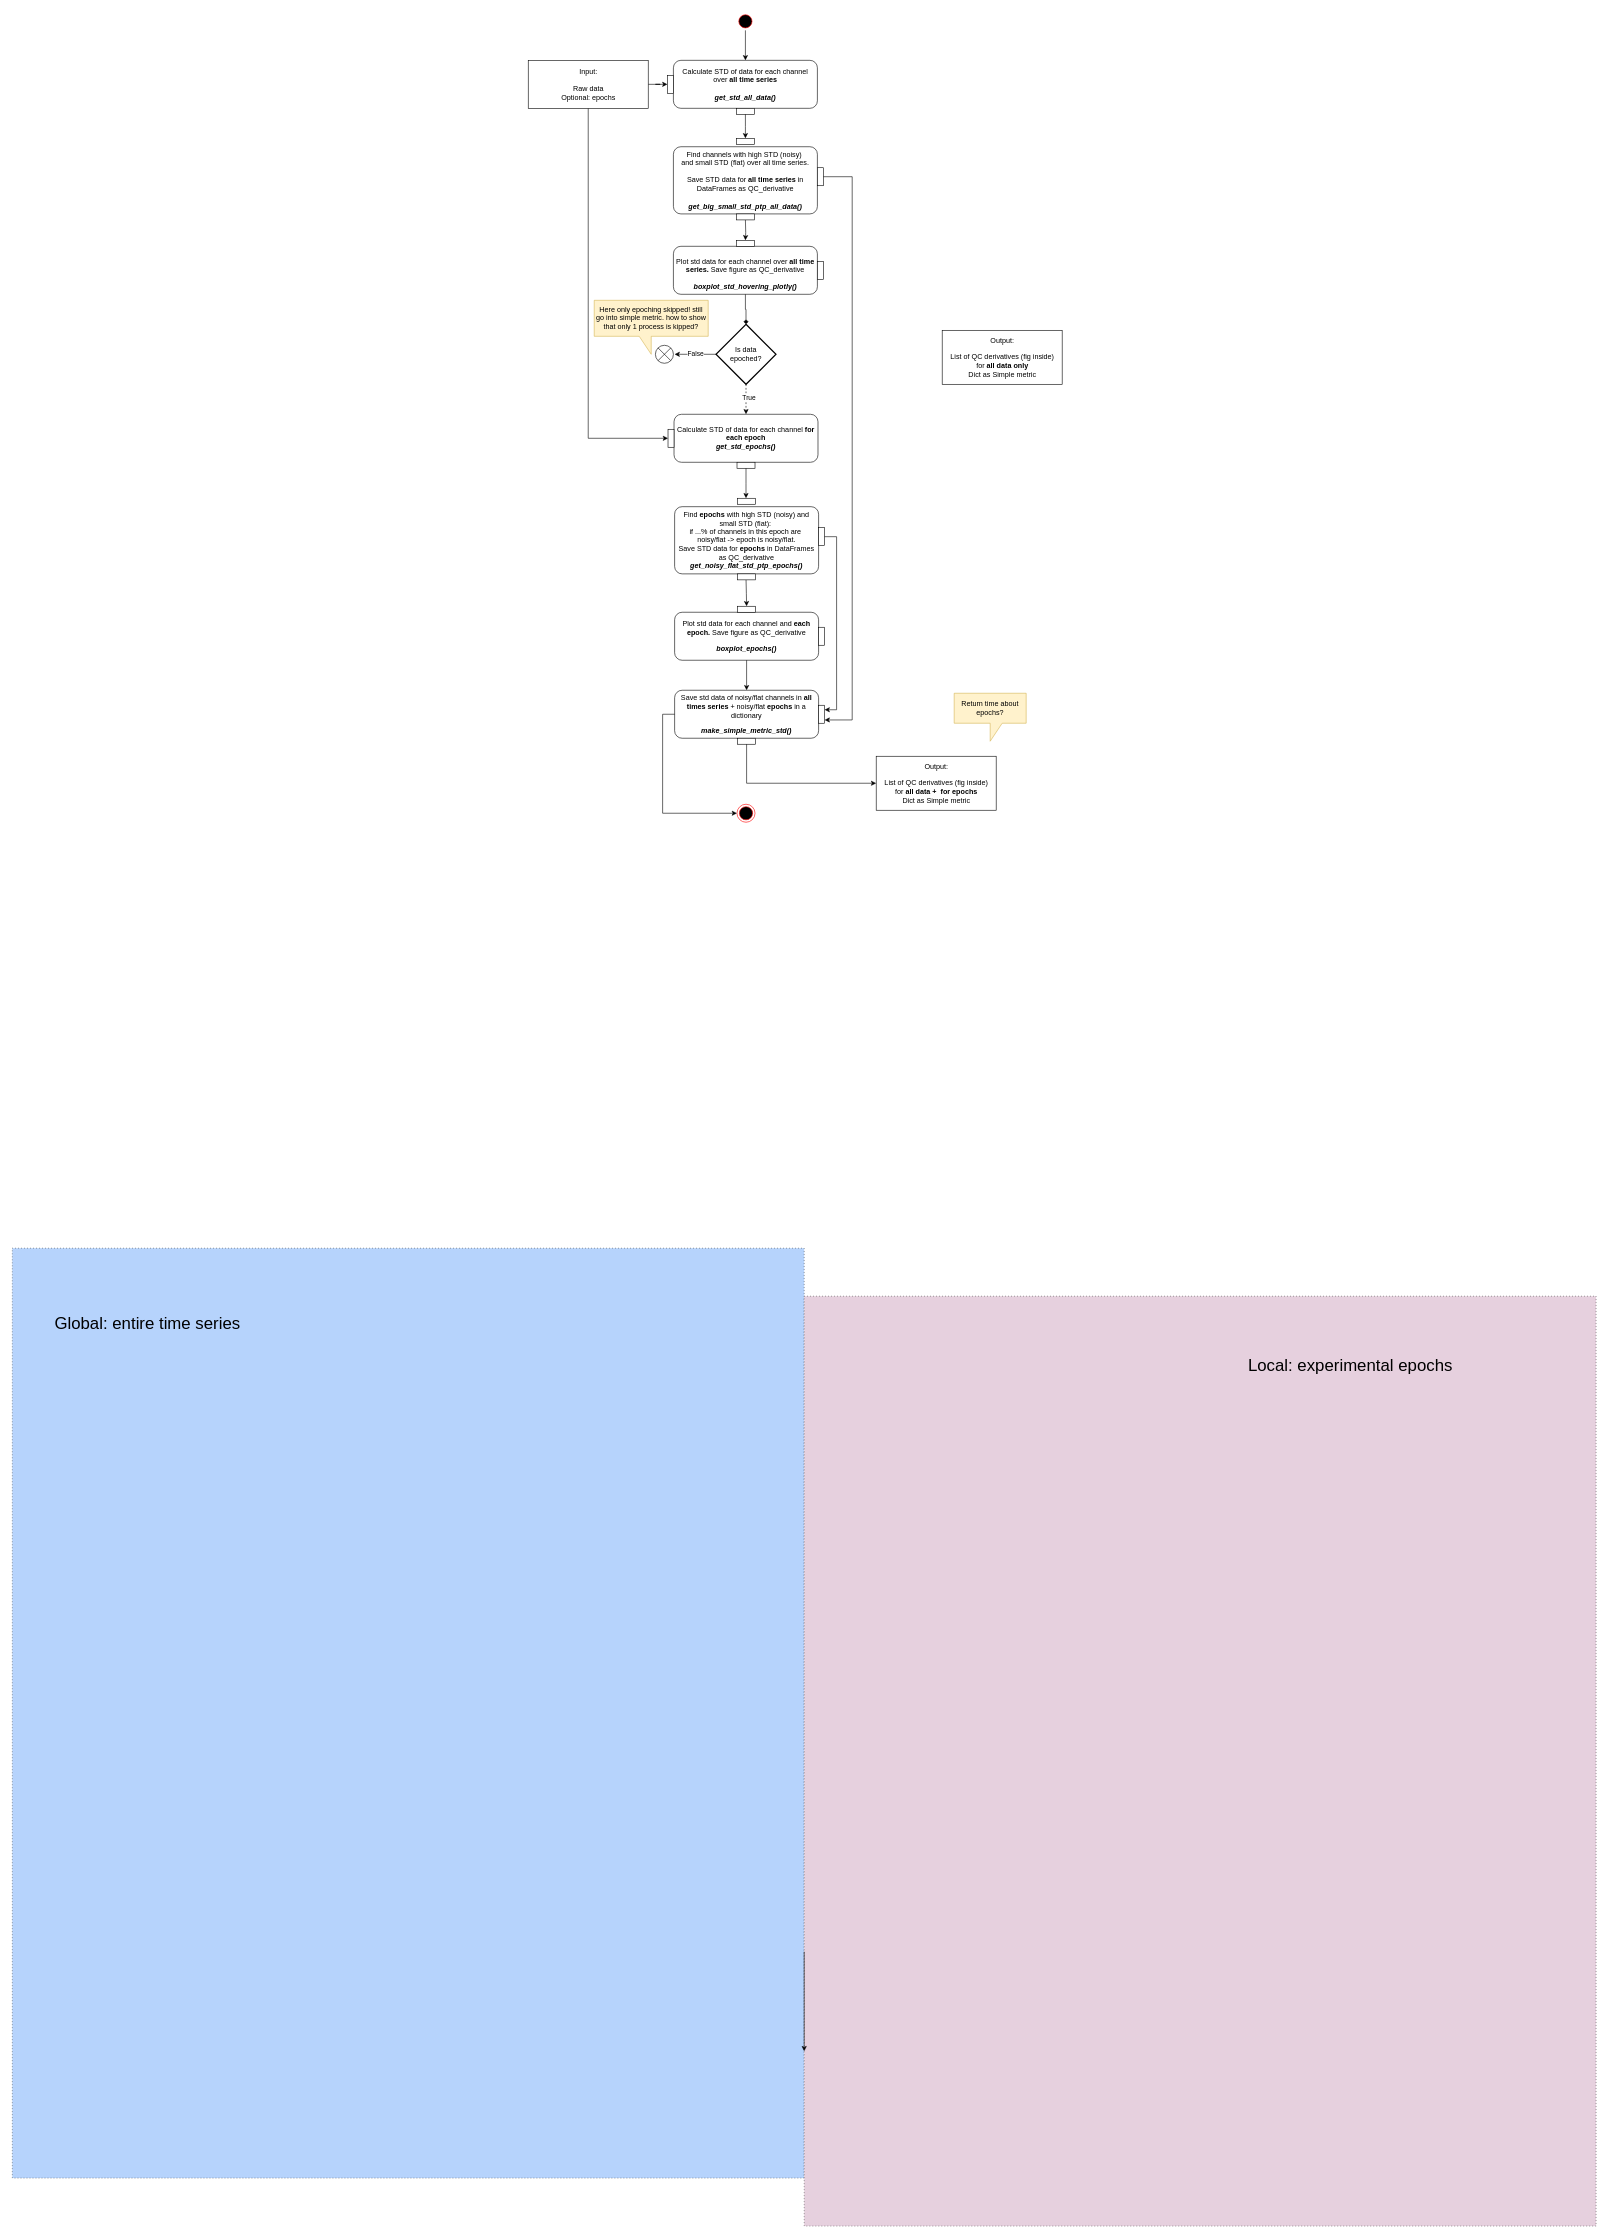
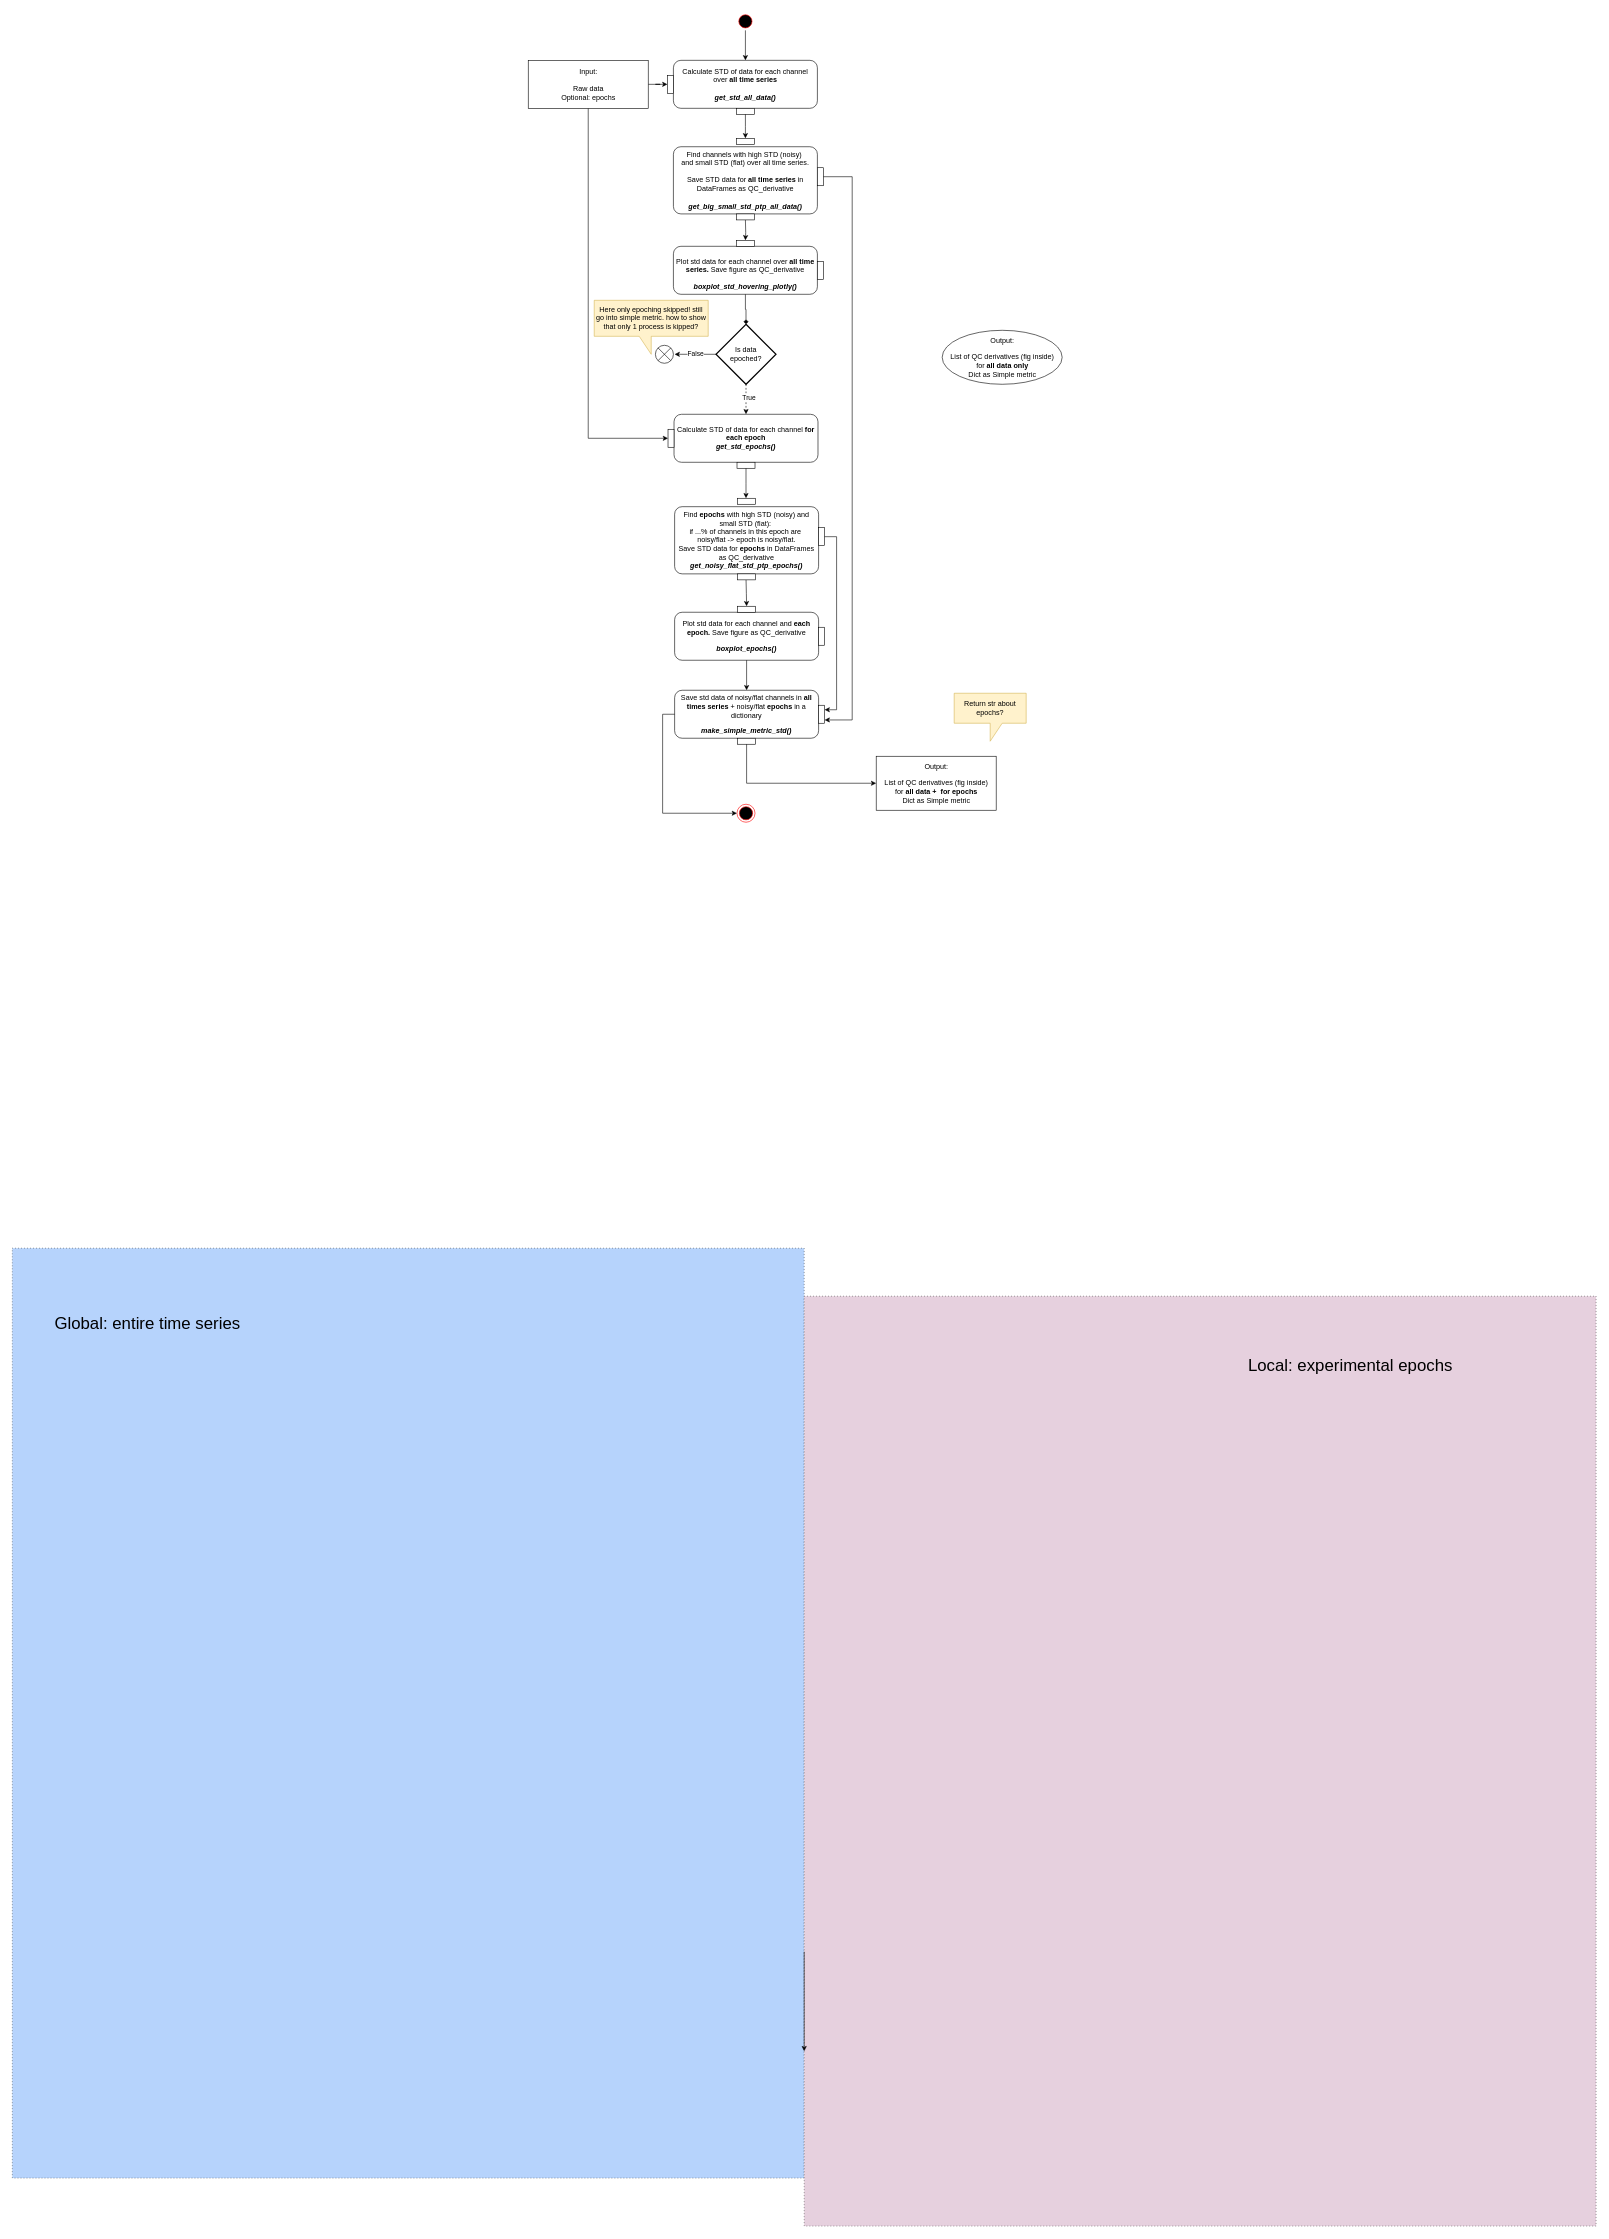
(1002, 357) -> (1002, 357)
(990, 708) -> (990, 708)
